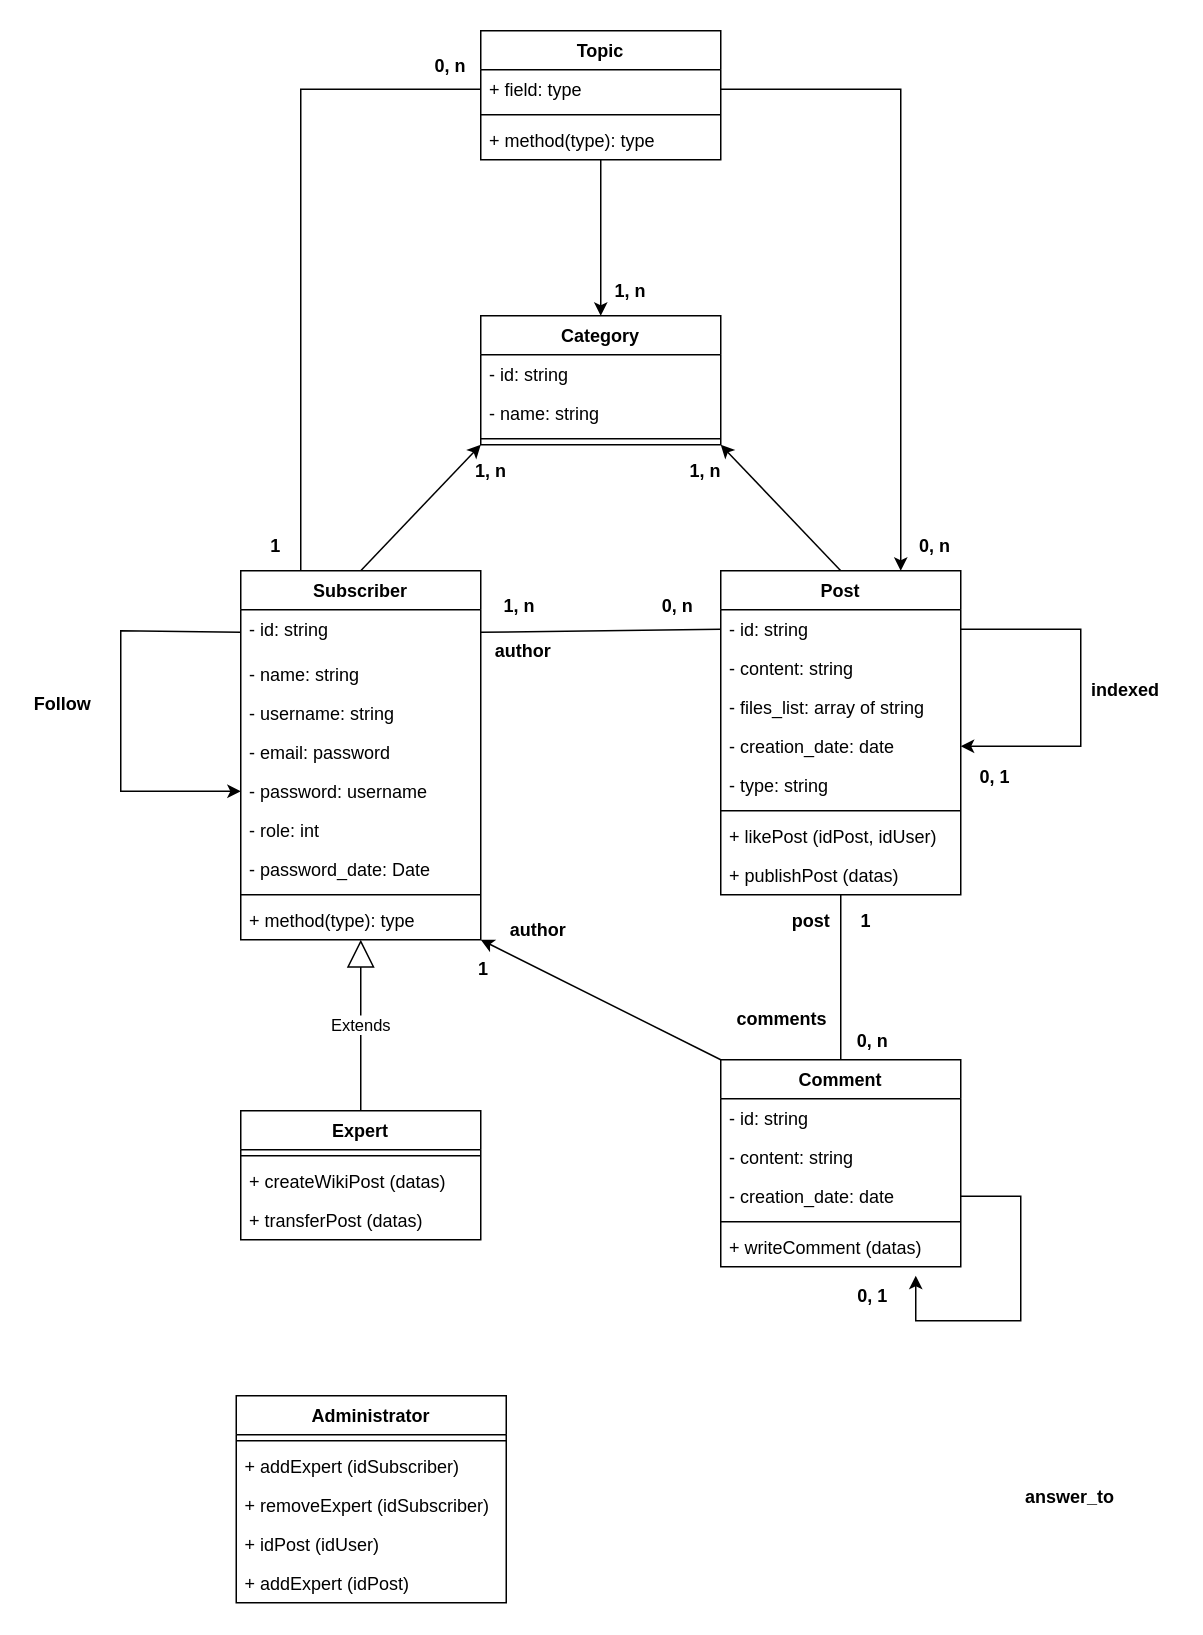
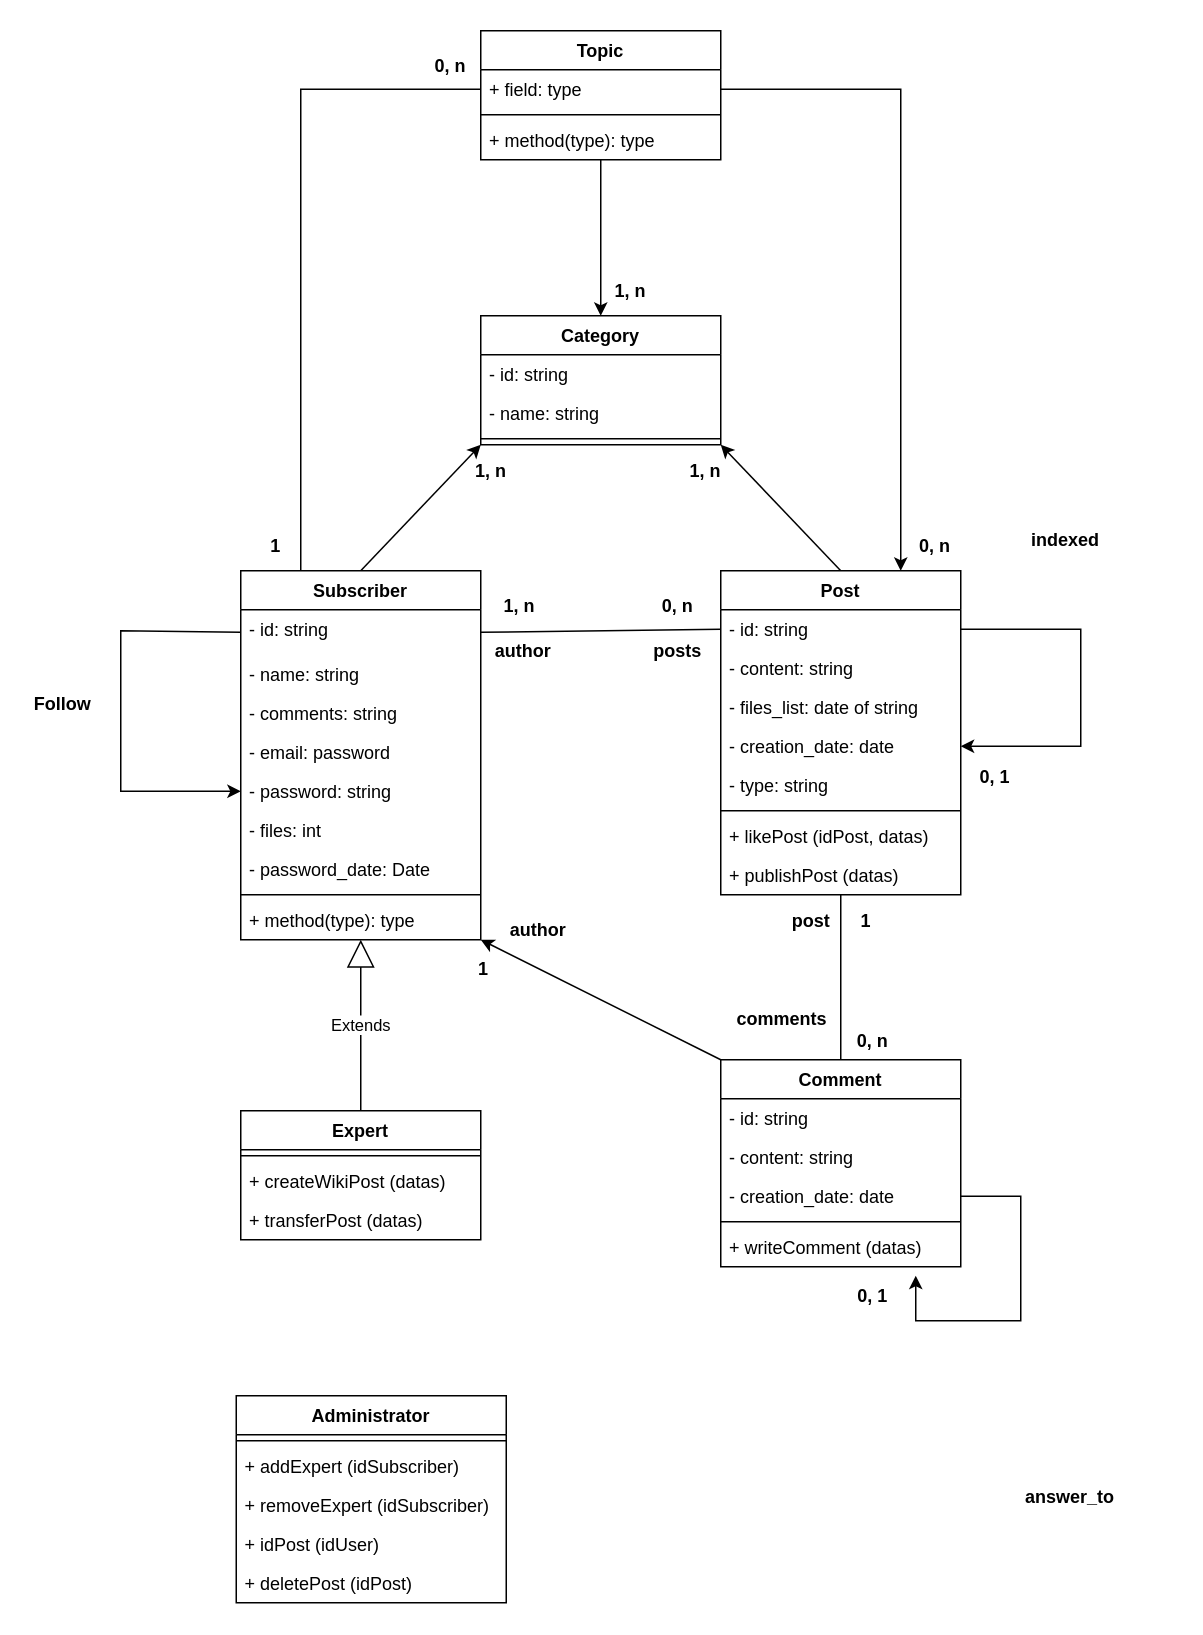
none -> (678, 650)
(1126, 689) -> (1066, 539)
(852, 708) -> (847, 708)
(330, 714) -> (330, 714)
(343, 792) -> (330, 792)
(293, 831) -> (295, 831)
(846, 837) -> (844, 837)
(338, 1584) -> (341, 1584)
